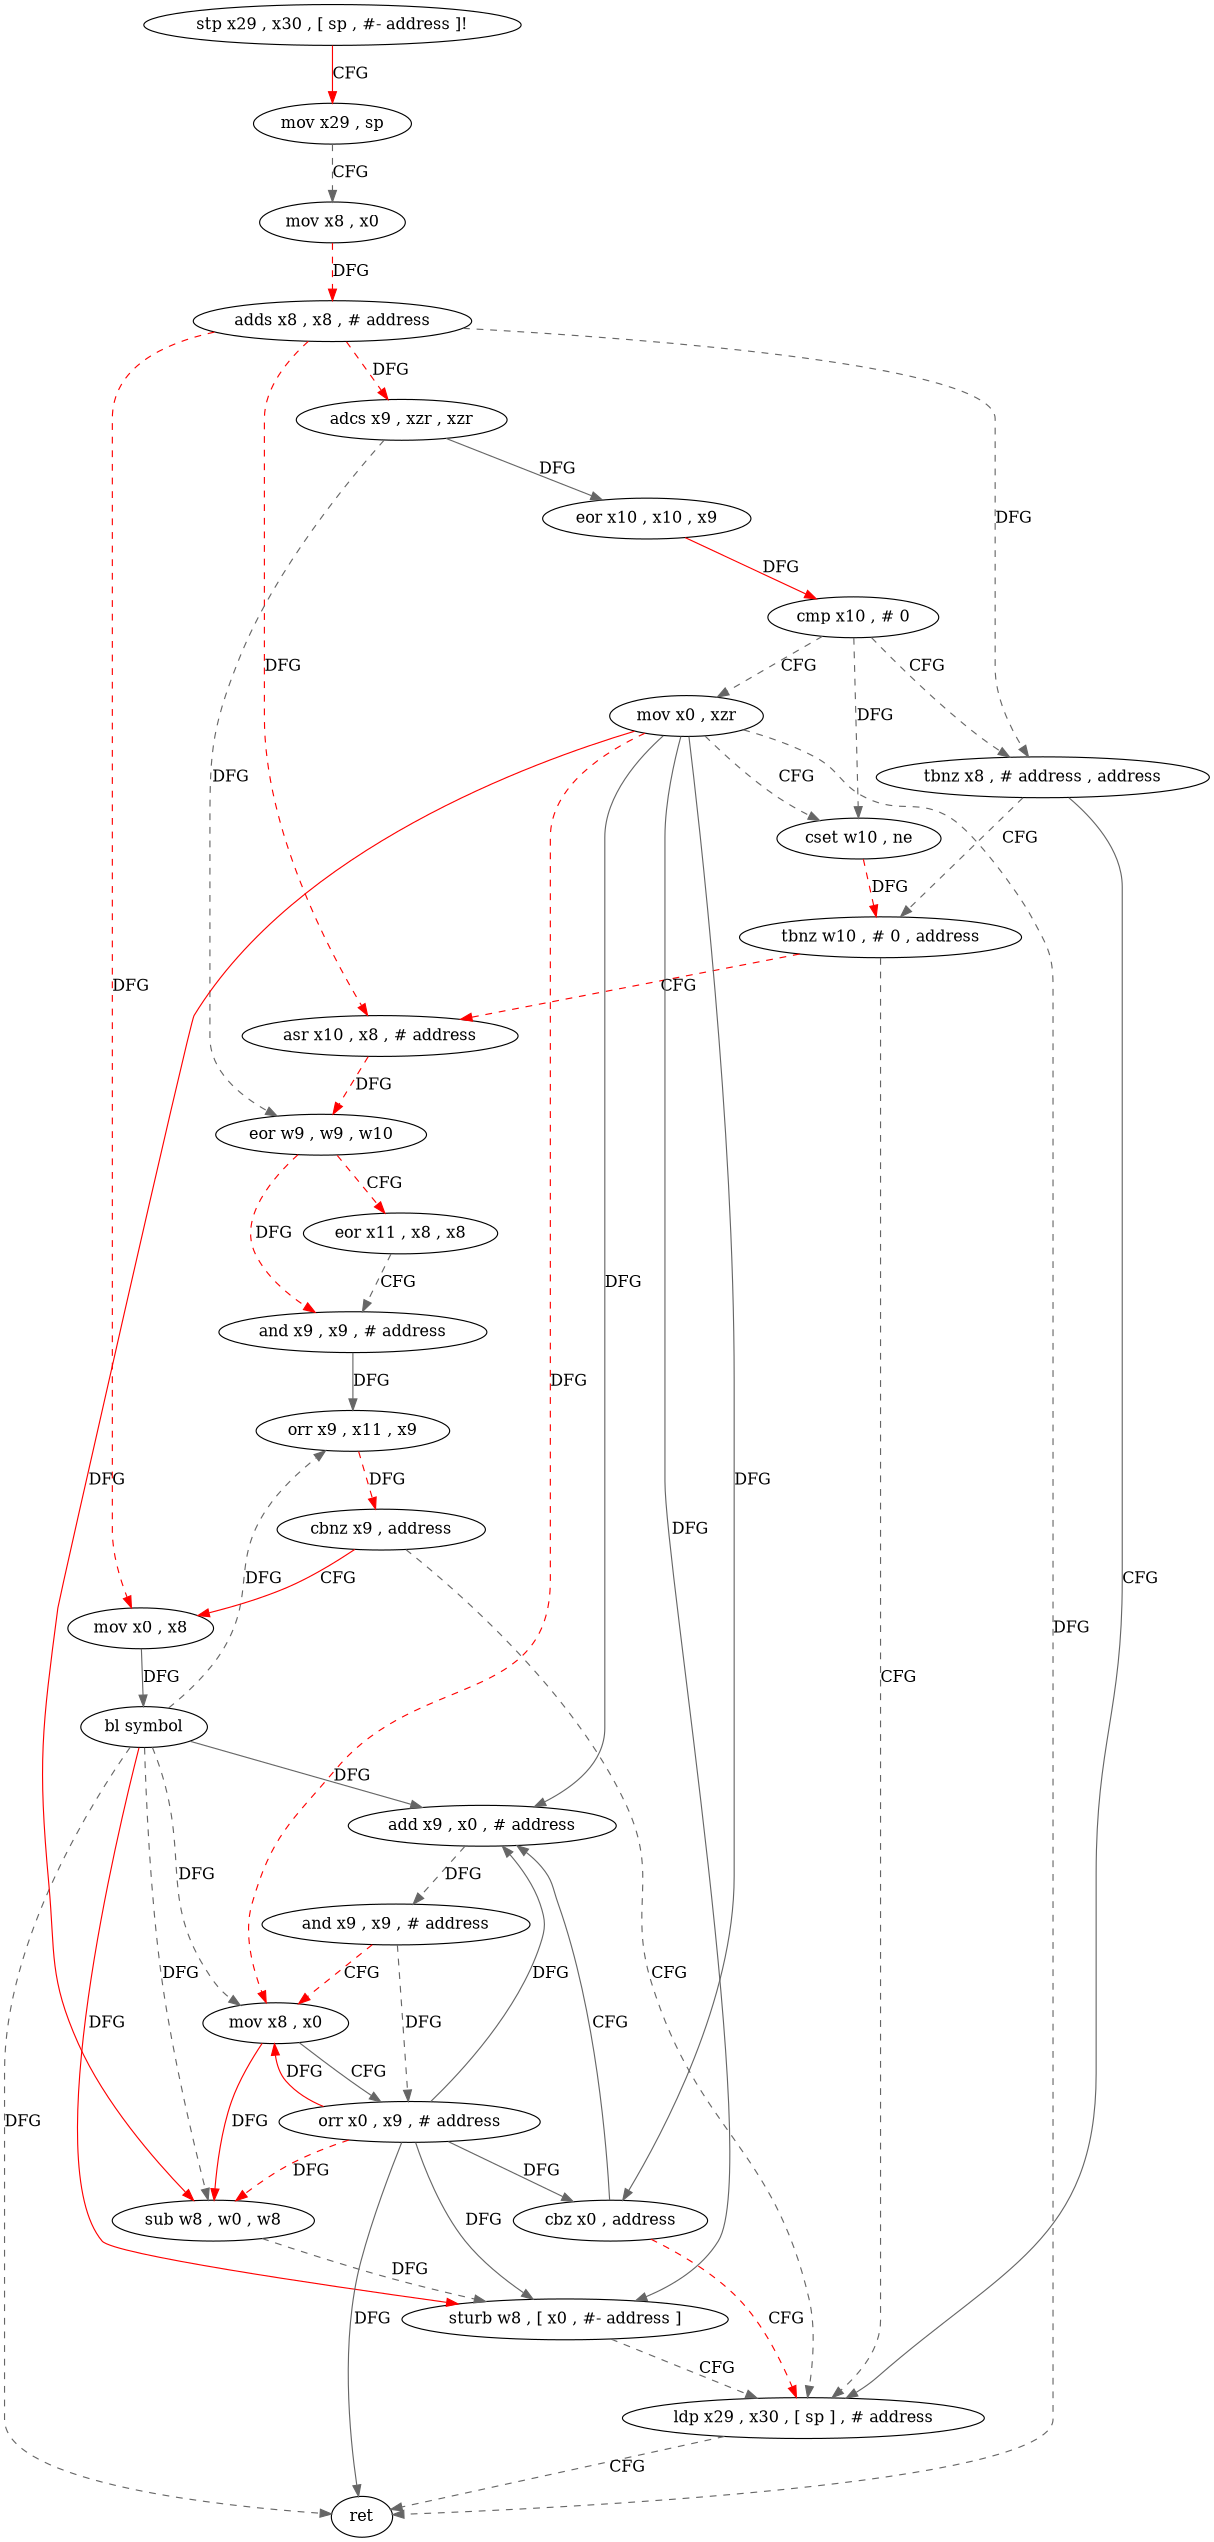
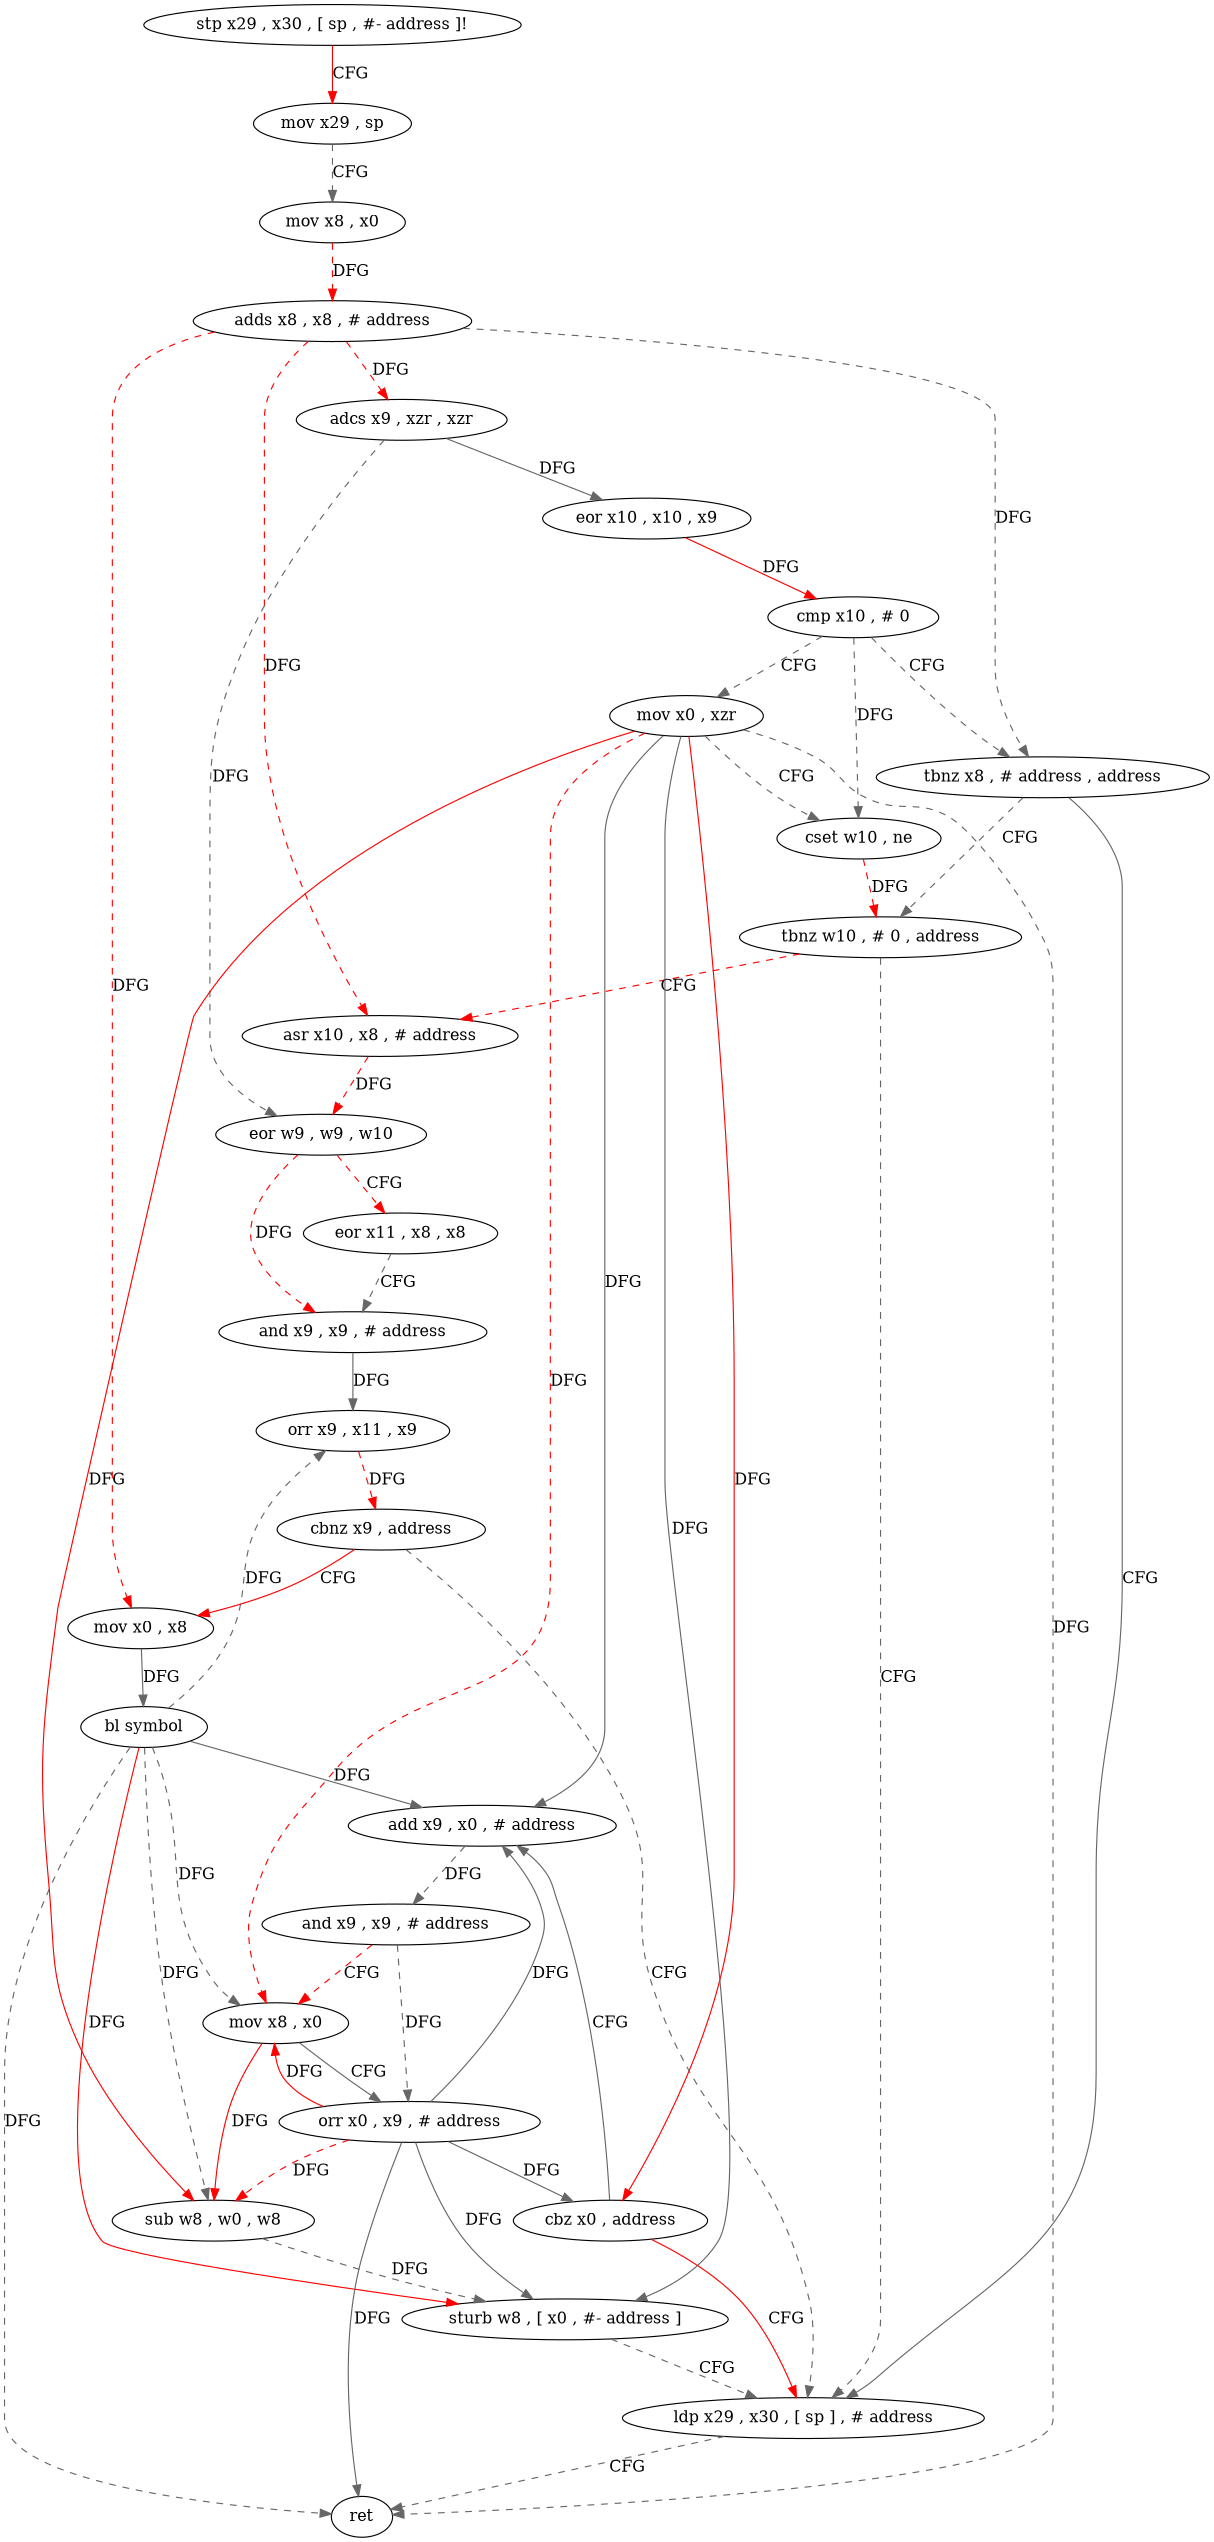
(734, 1473) -> (734, 1473)
(738, 2298) -> (738, 2298)
